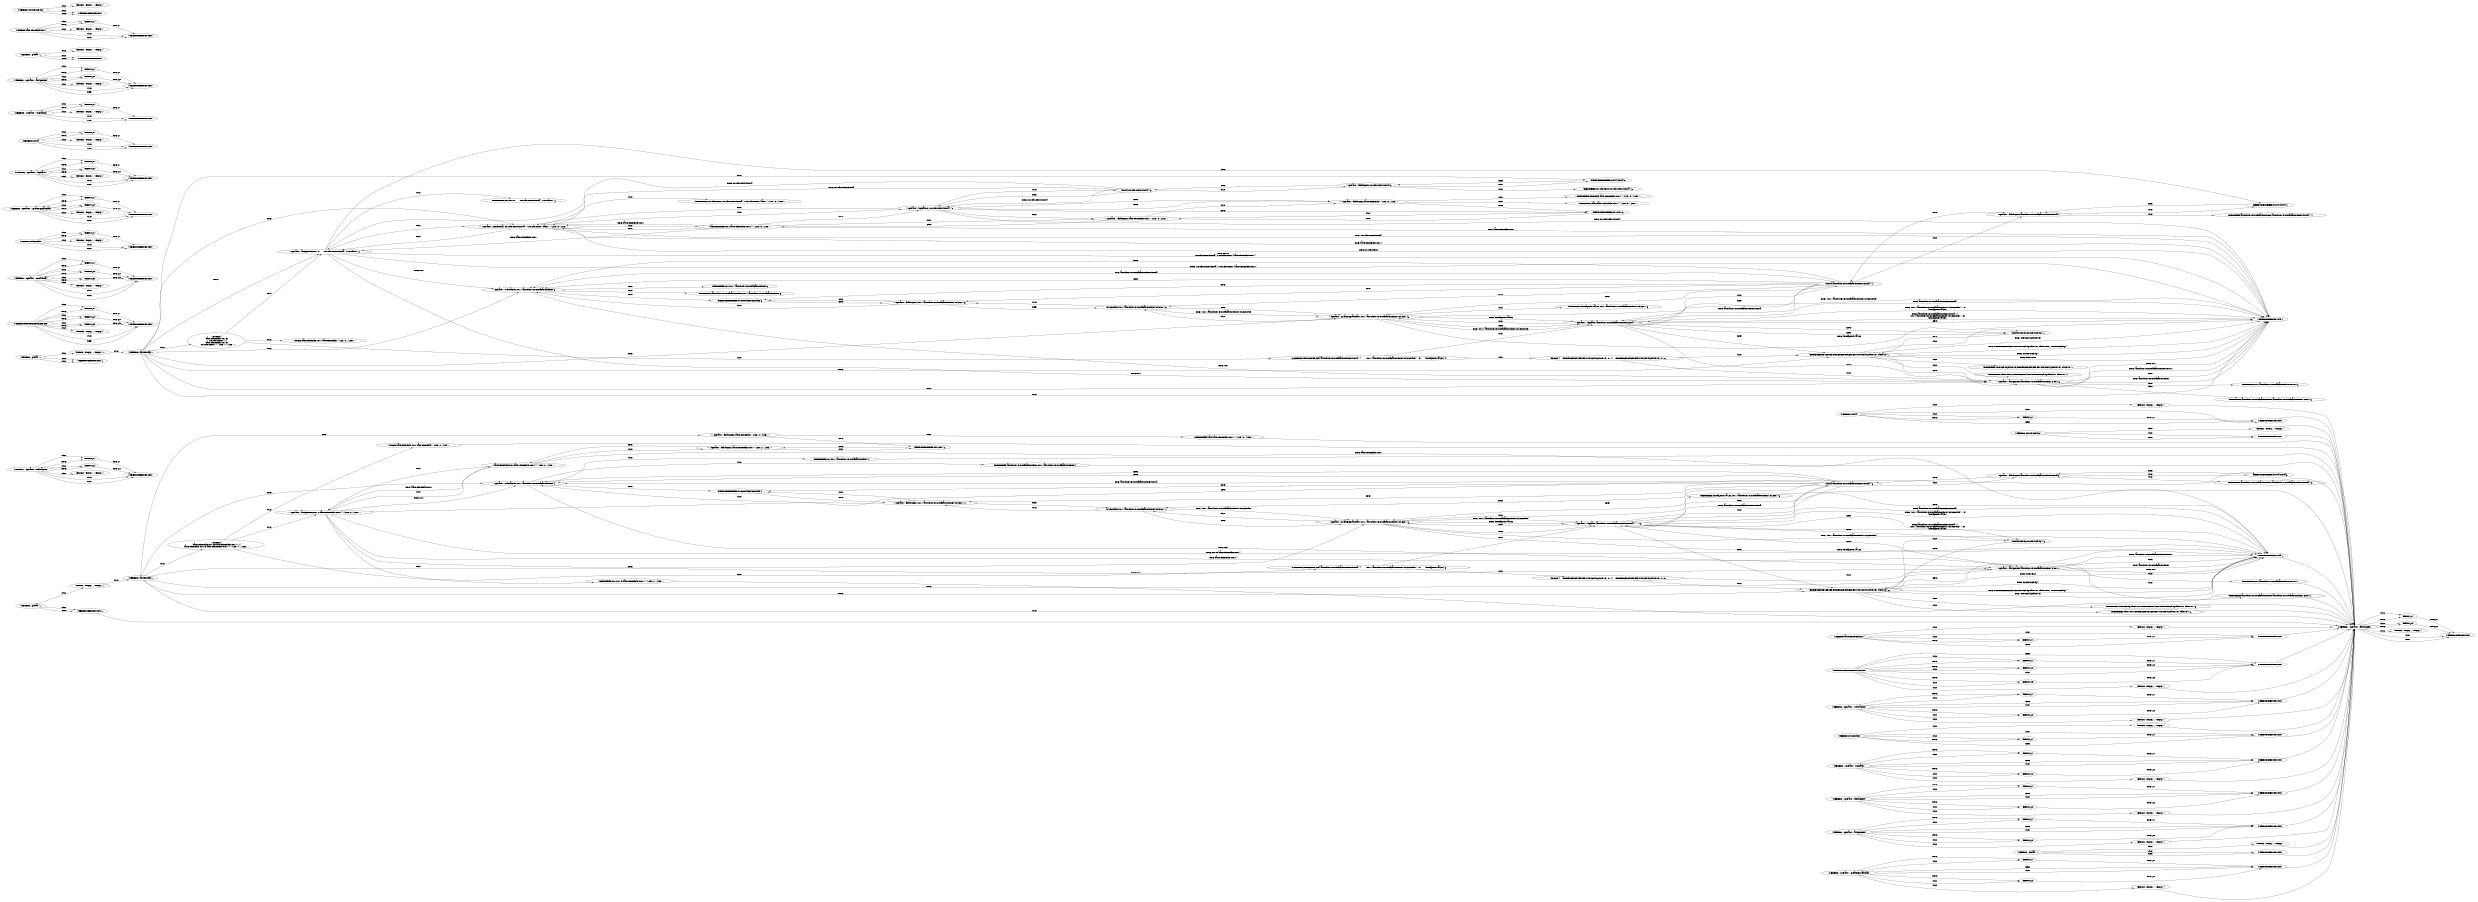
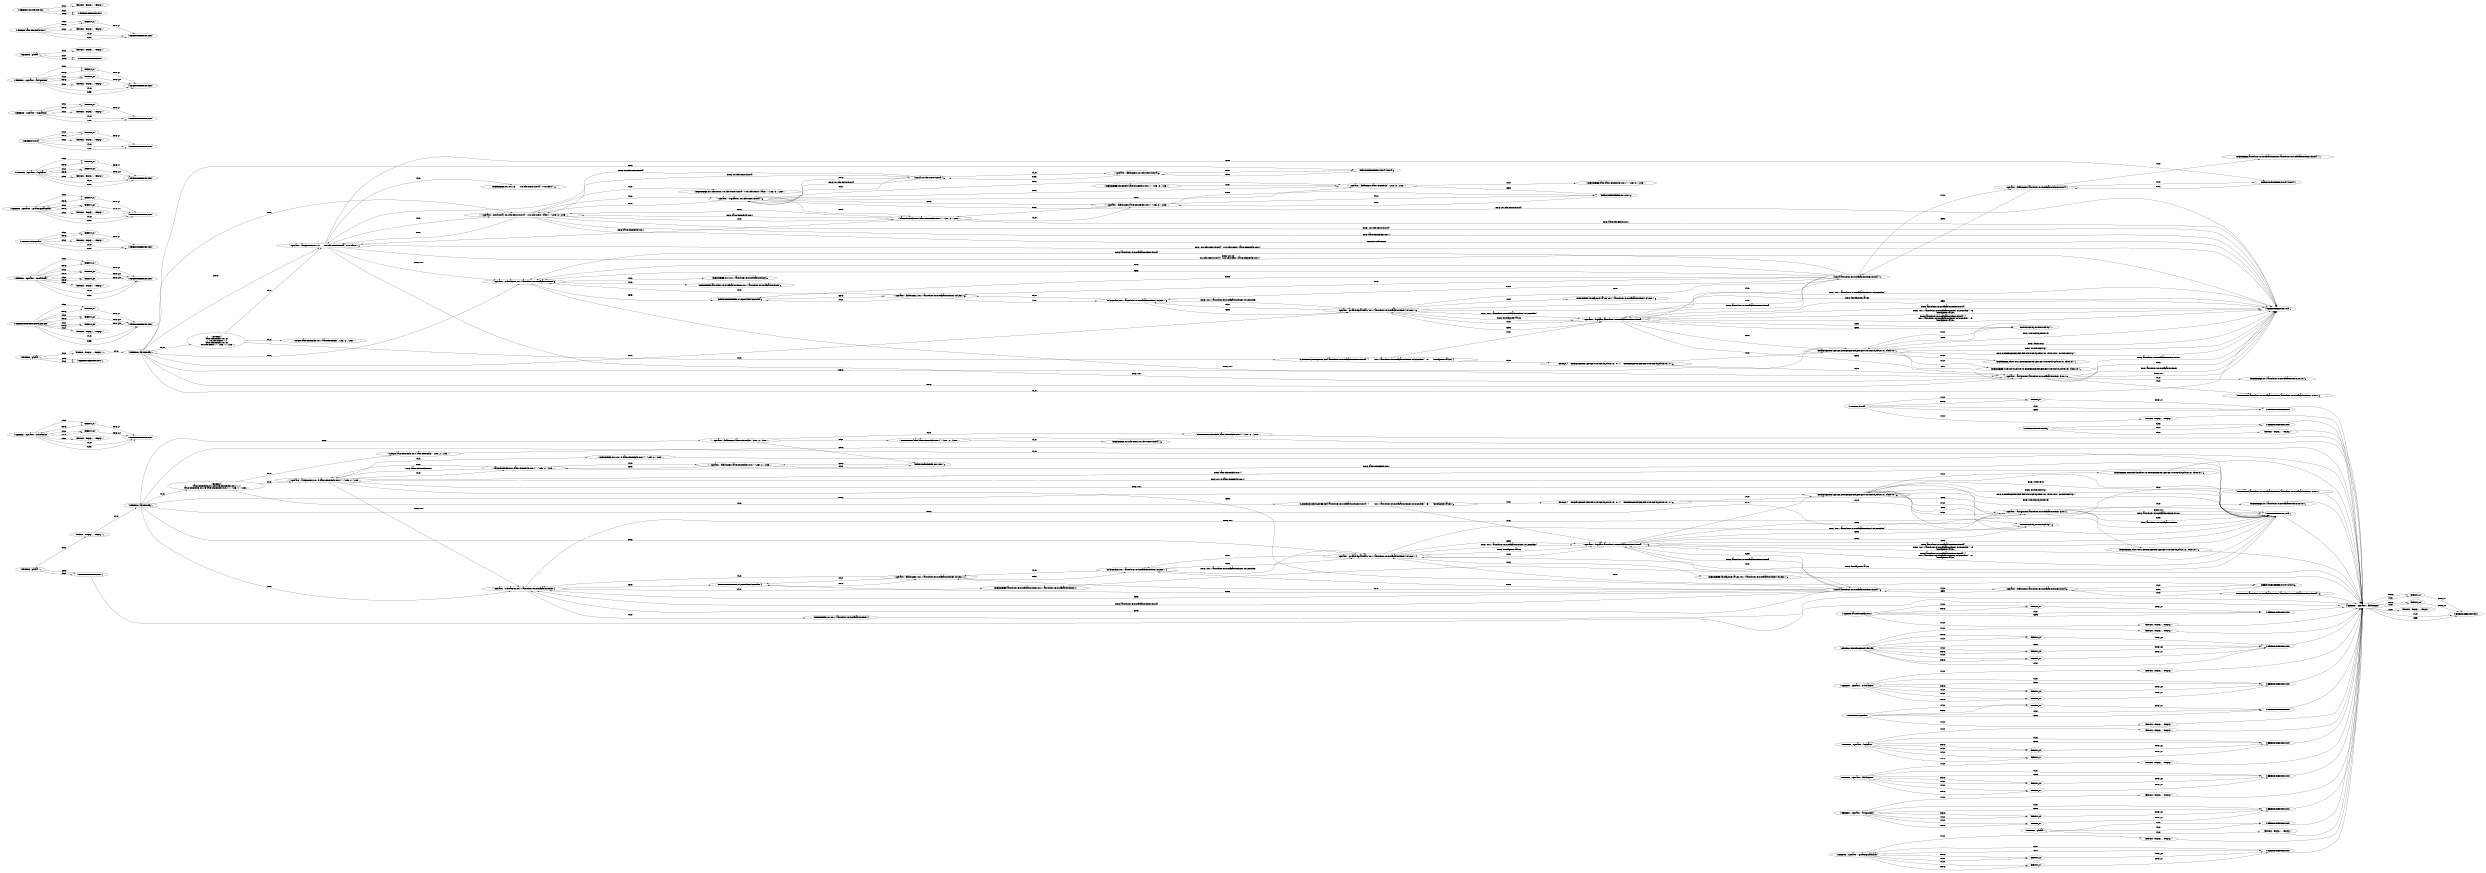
(1483, 190) -> (1036, 441)
(1486, 199) -> (1258, 186)
(1223, 205) -> (1228, 192)
(838, 219) -> (830, 213)
none -> (1228, 434)
